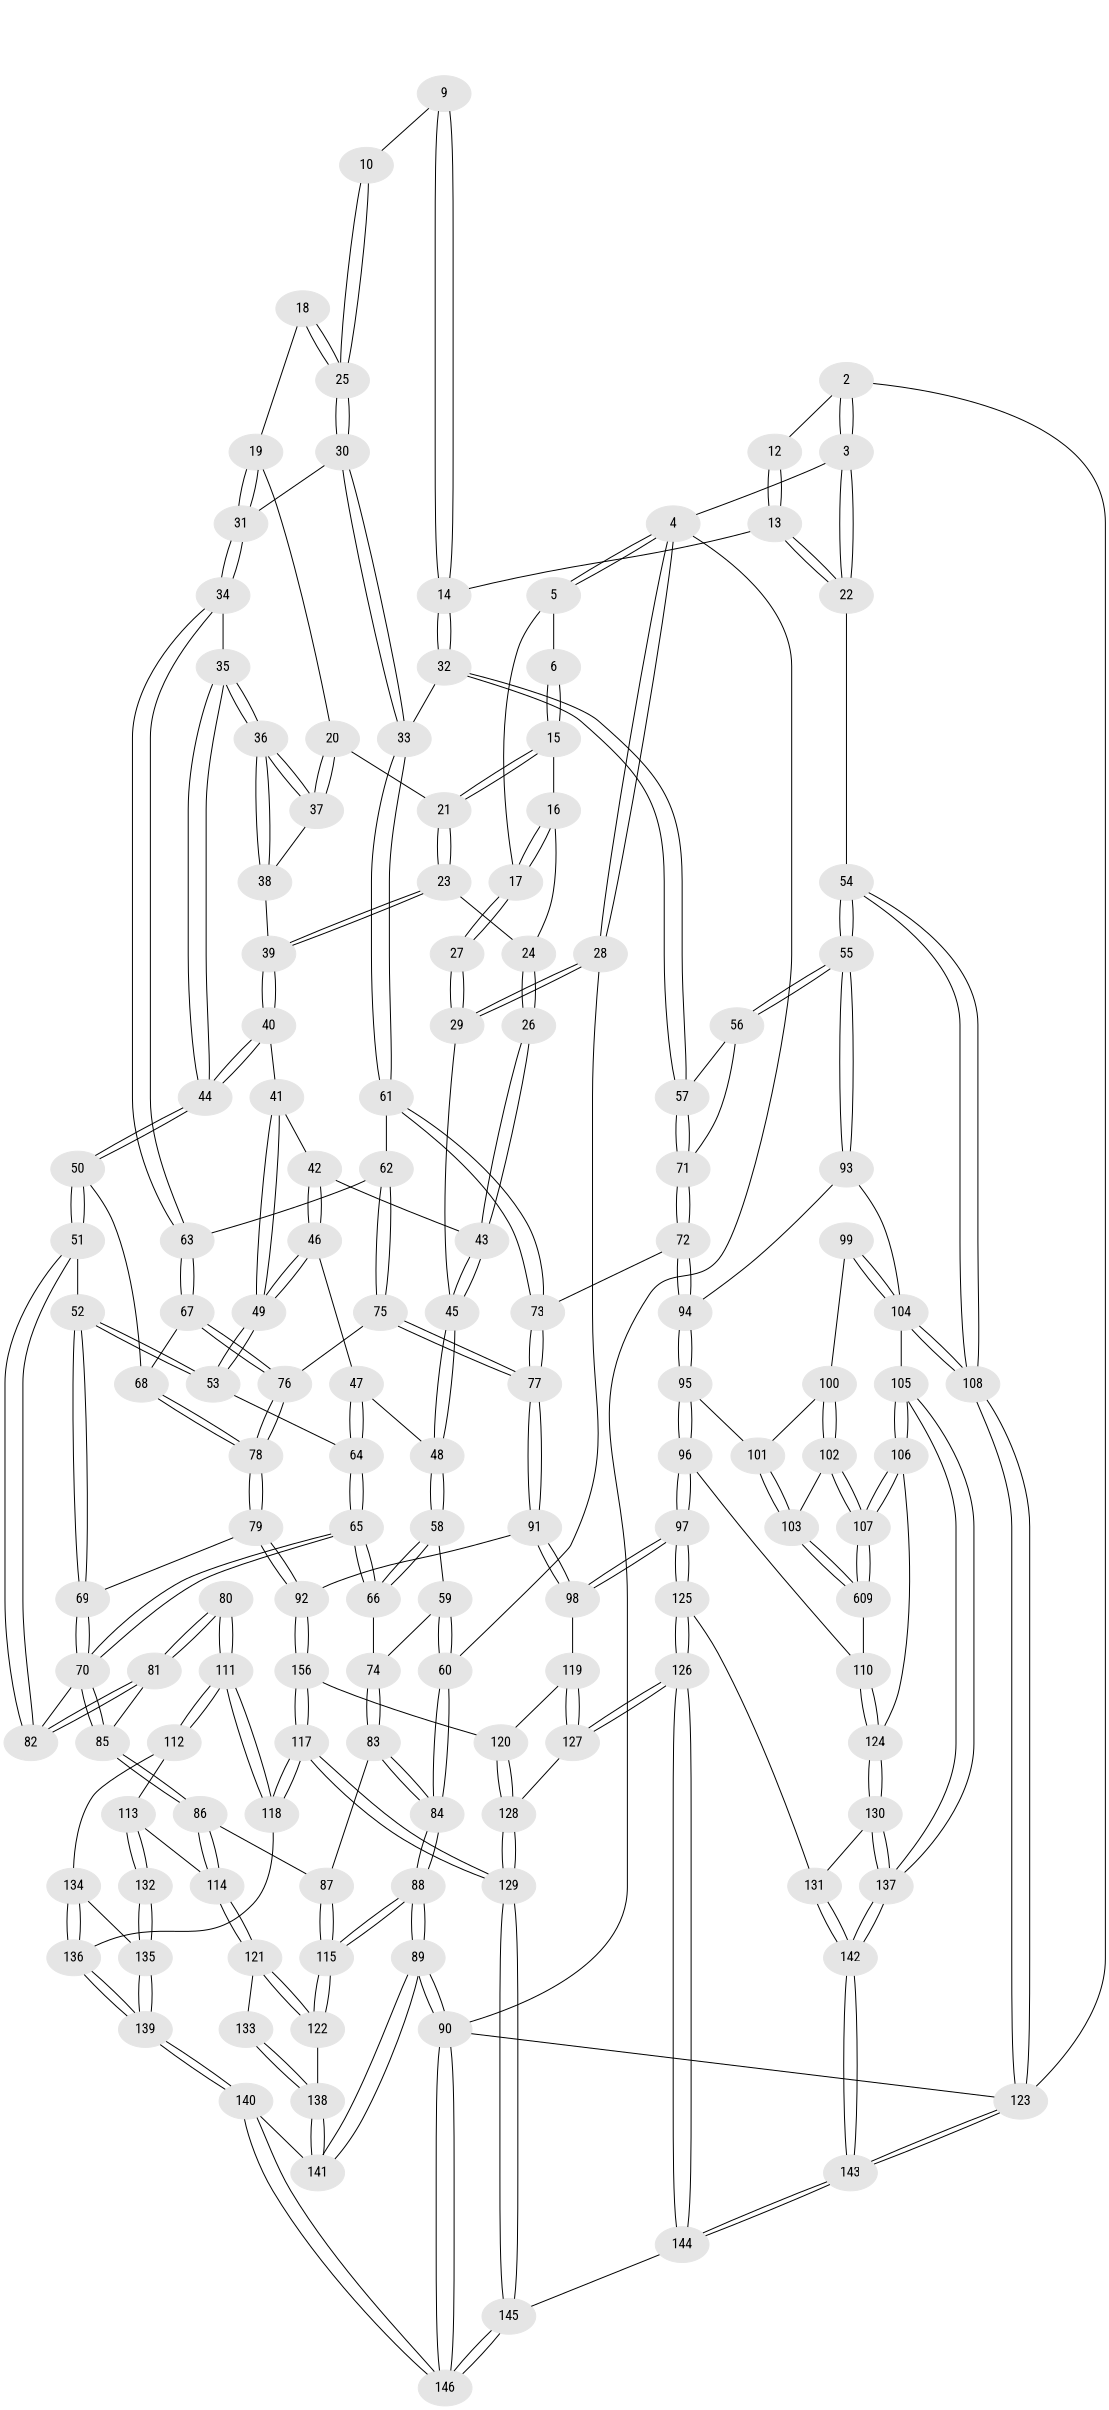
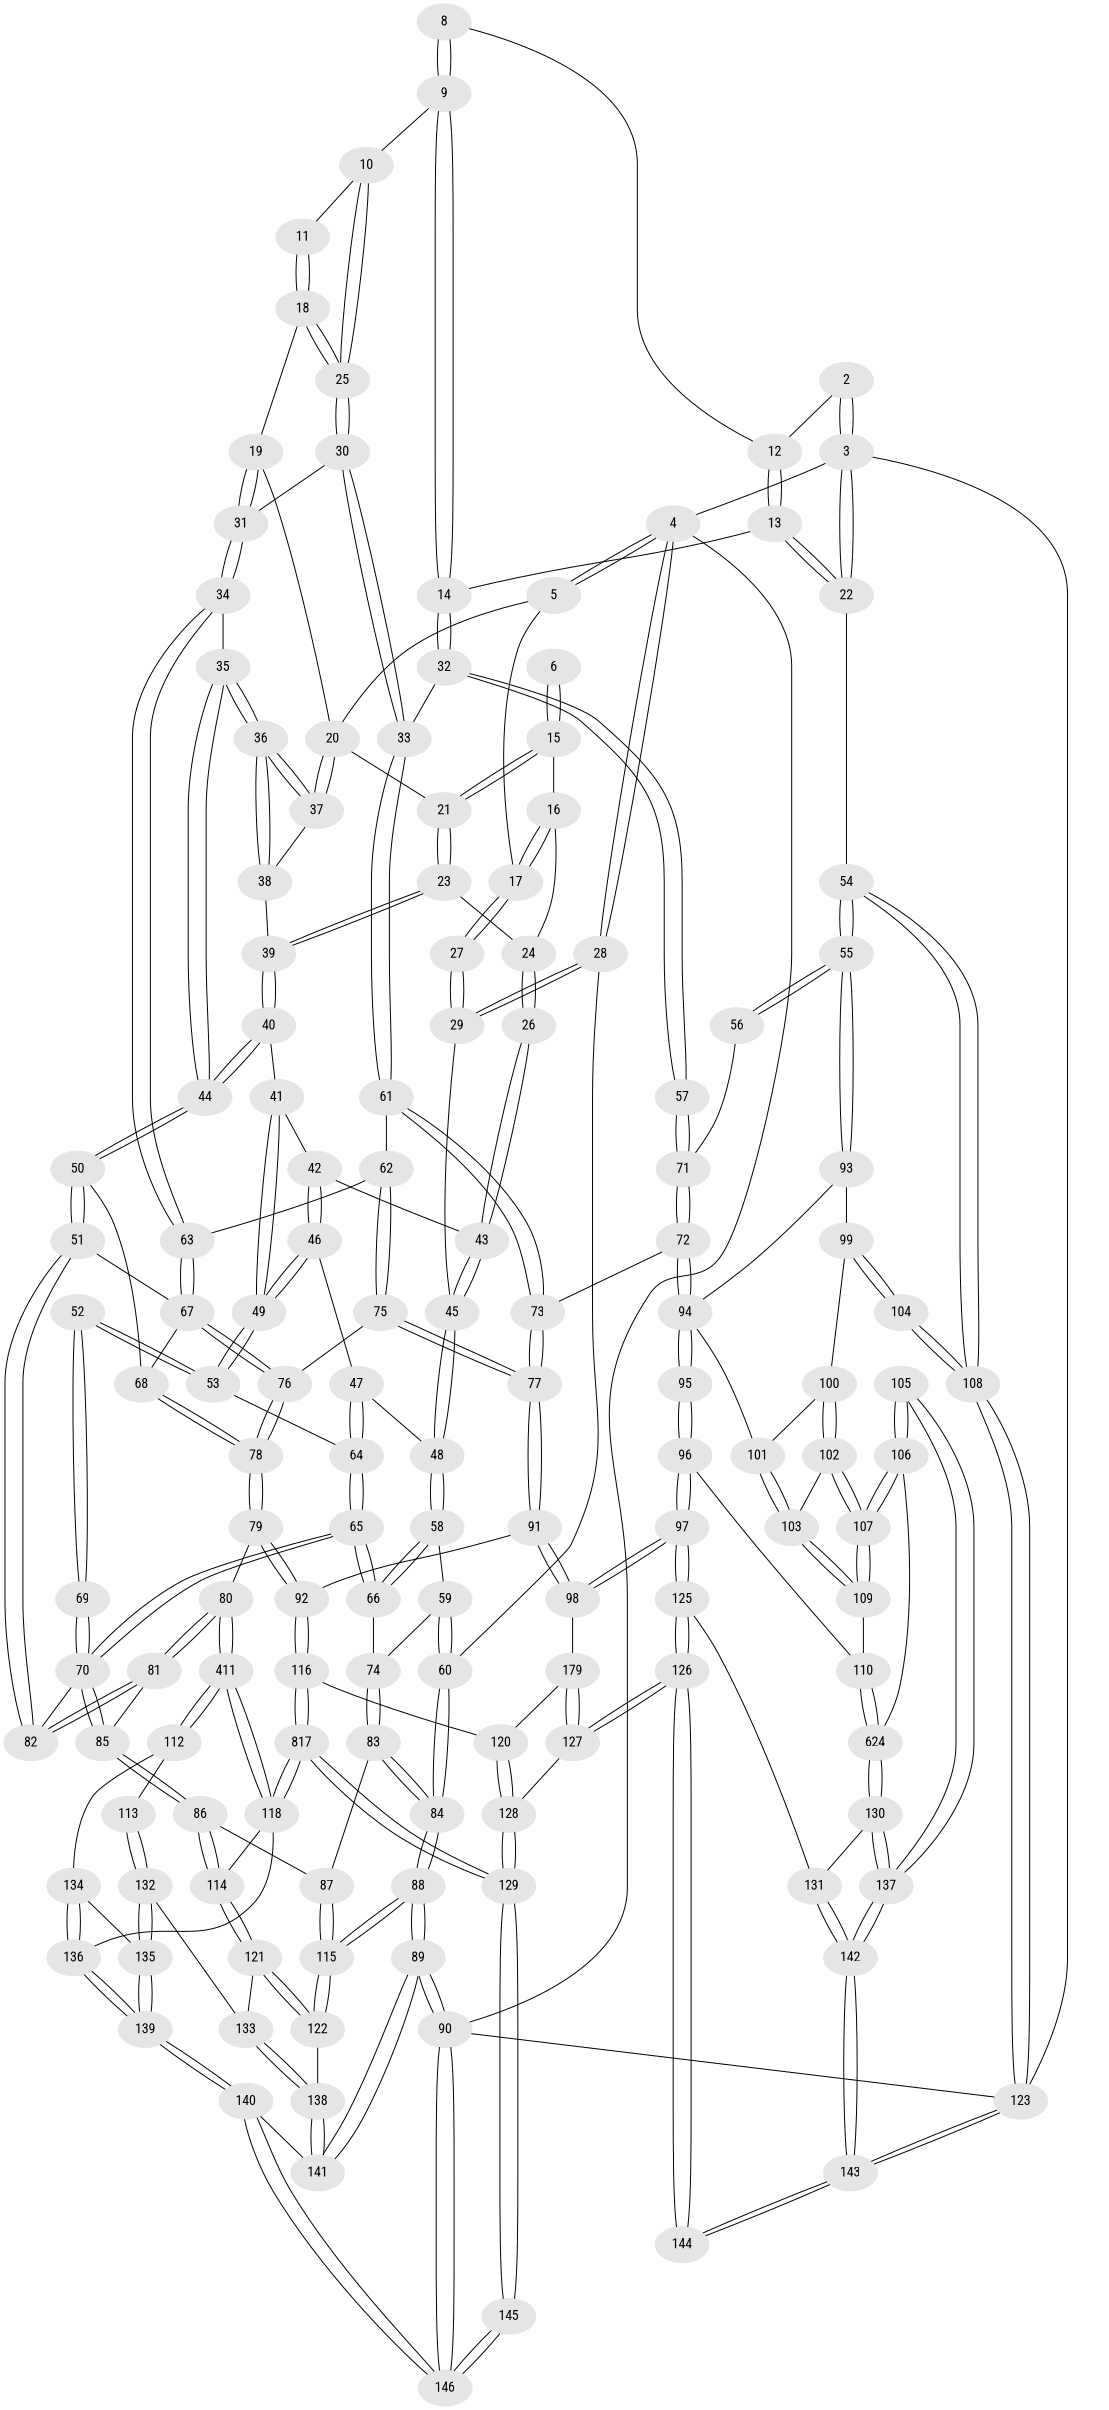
none -> (444, 22)
none -> (303, 237)
(554, 631) -> (421, 641)
(710, 1062) -> none
(1105, 1168) -> (1068, 1214)
(887, 1237) -> (846, 1205)
(78, 1277) -> (136, 1279)
(901, 1348) -> none
(721, 1420) -> (729, 1381)
(169, 1564) -> (237, 1573)
(863, 1599) -> (863, 1599)
(226, 1671) -> (226, 1671)
(302, 1671) -> (302, 1671)
(573, 1671) -> (573, 1671)
(302, 1743) -> (302, 1743)
(875, 1743) -> (875, 1743)
(173, 1850) -> (244, 1850)
none -> (196, 1958)
(595, 2281) -> none
